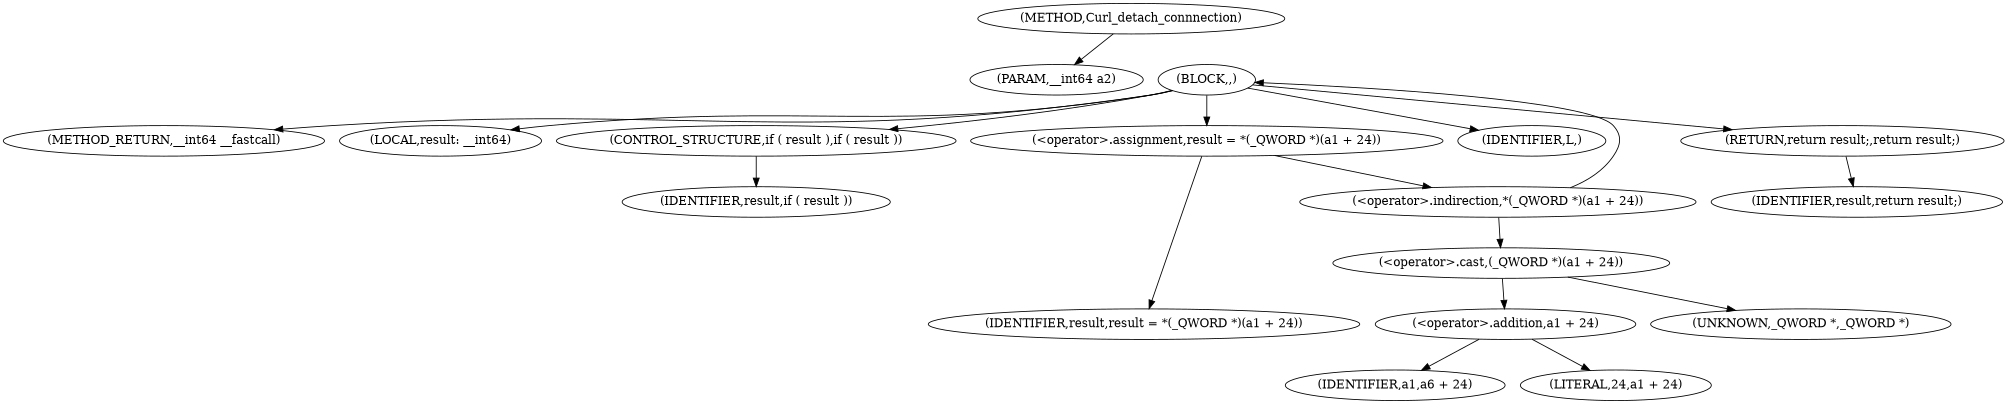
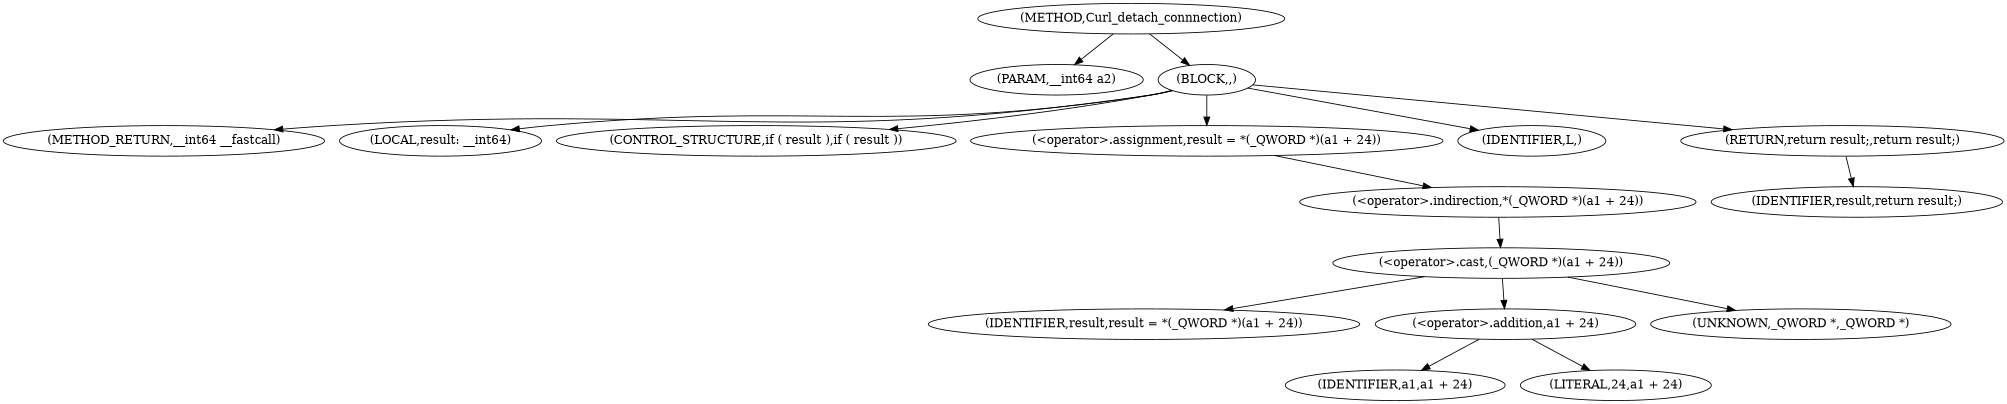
(1484, 98) -> (1166, 47)
(756, 202) -> none
(1177, 228) -> (1329, 293)
(1395, 385) -> (1395, 385)
